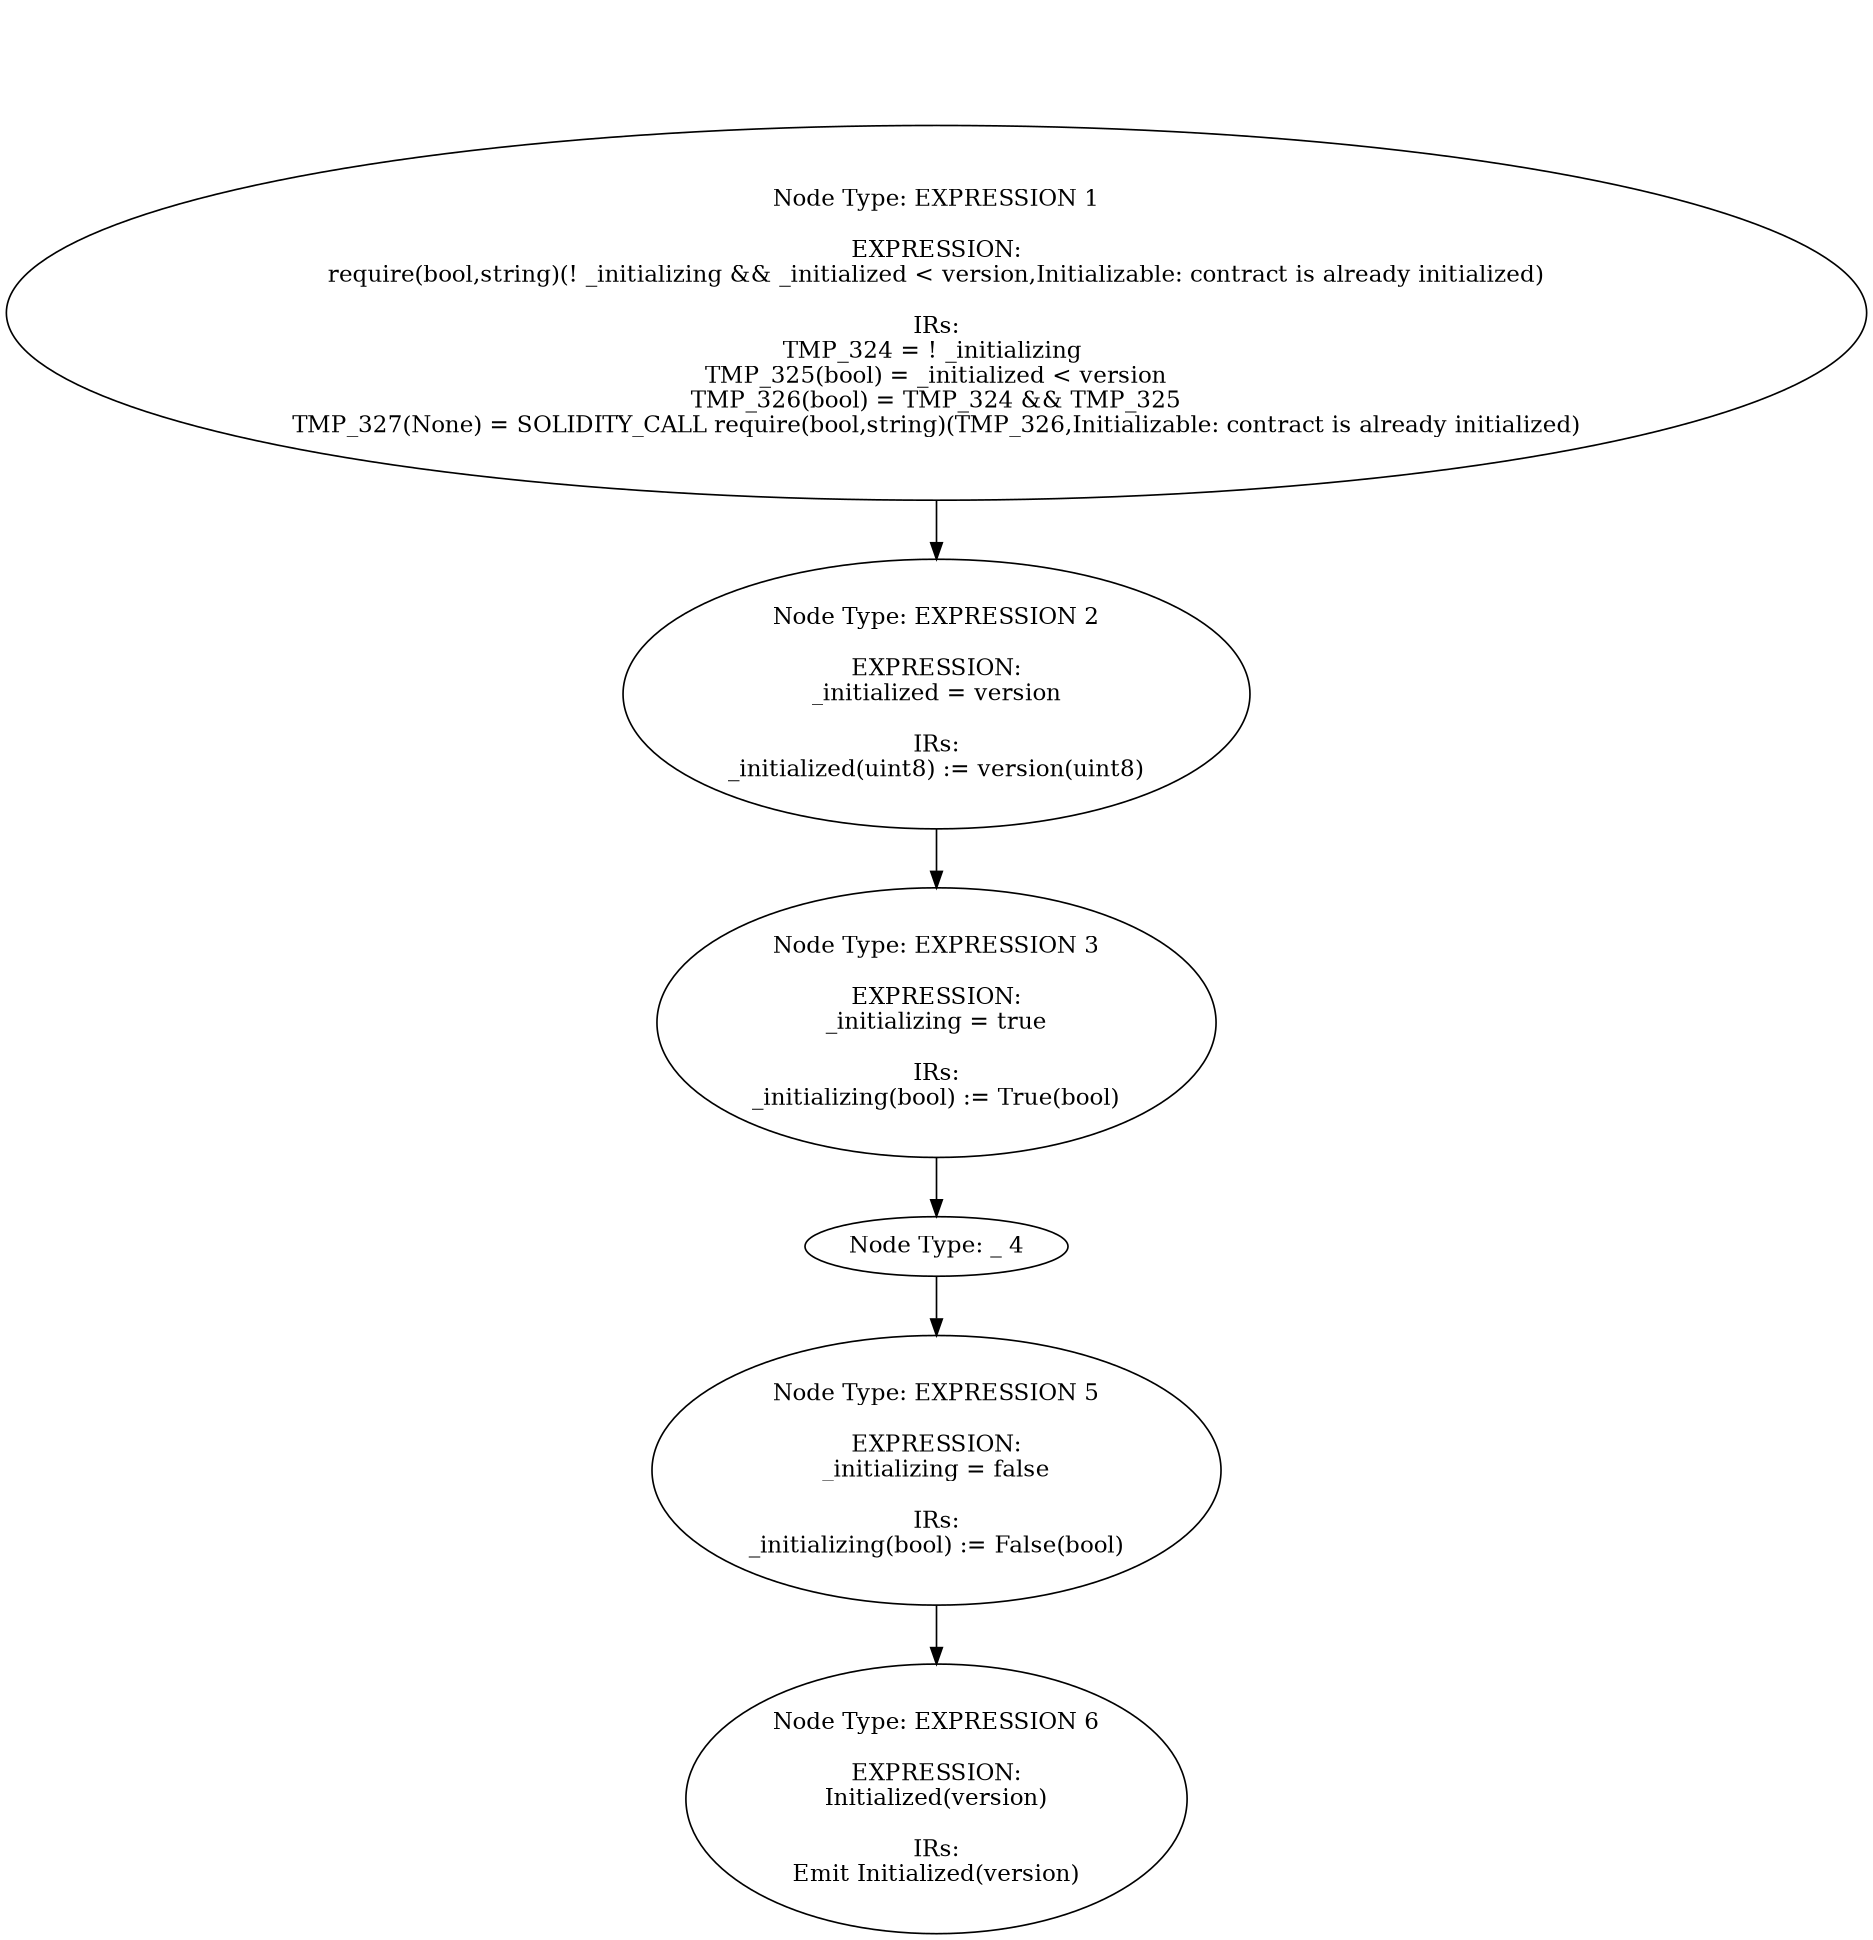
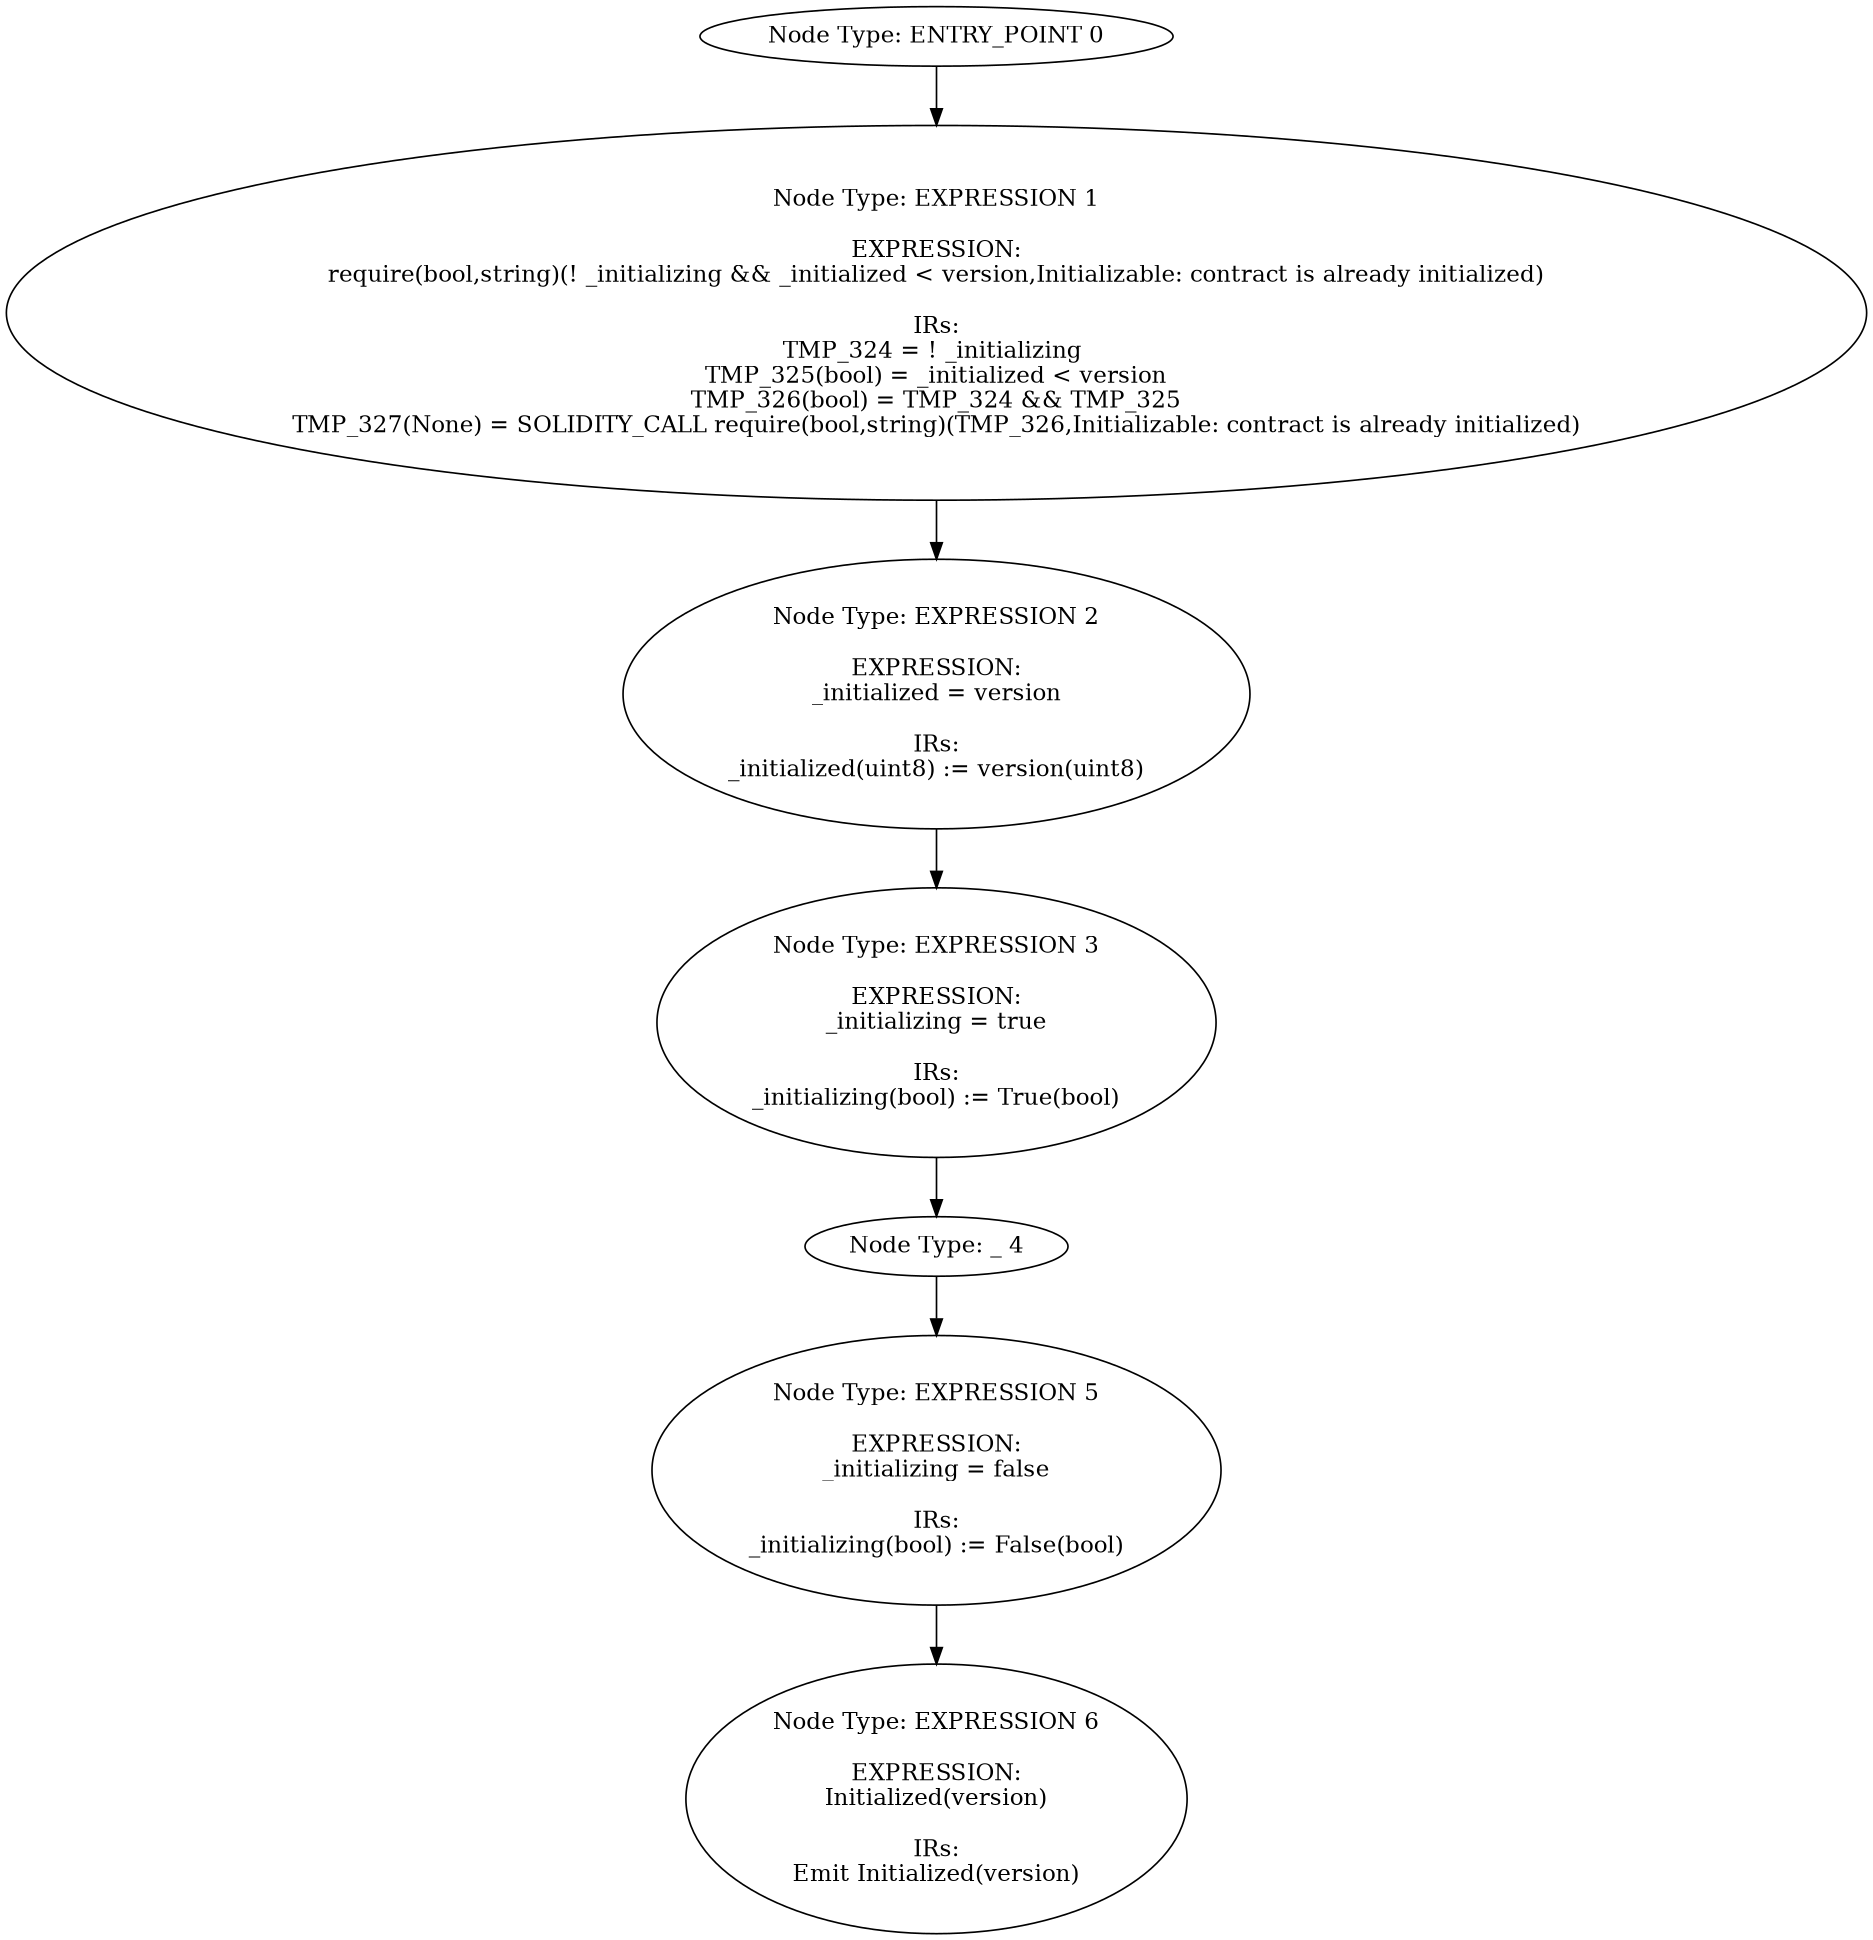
none -> (937, 36)
